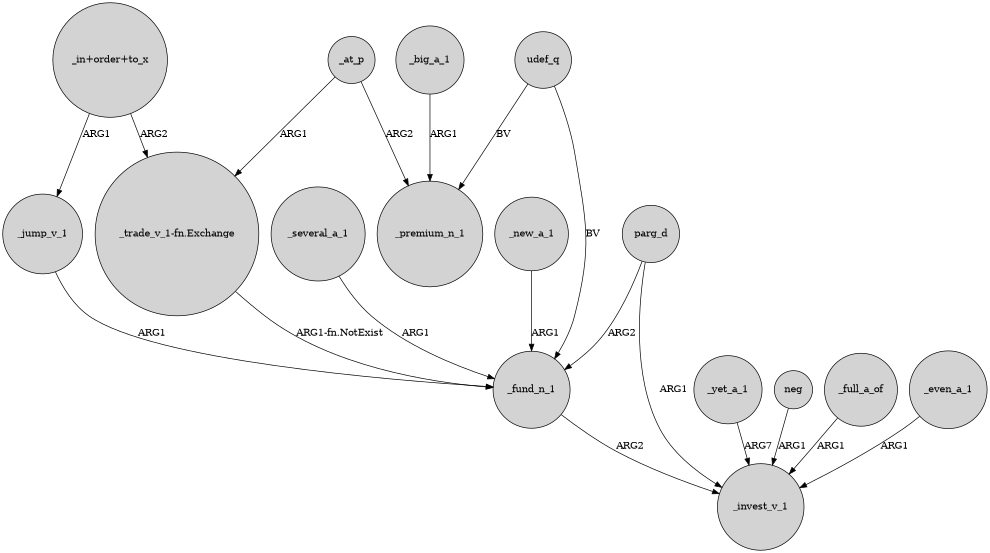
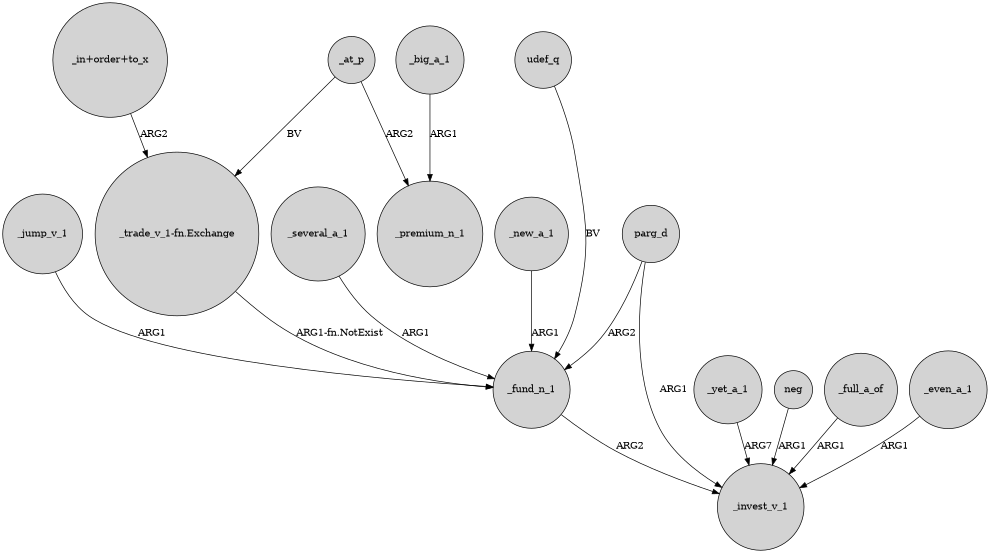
(495, 134) -> none
(294, 135) -> (294, 135)
(75, 152) -> none
